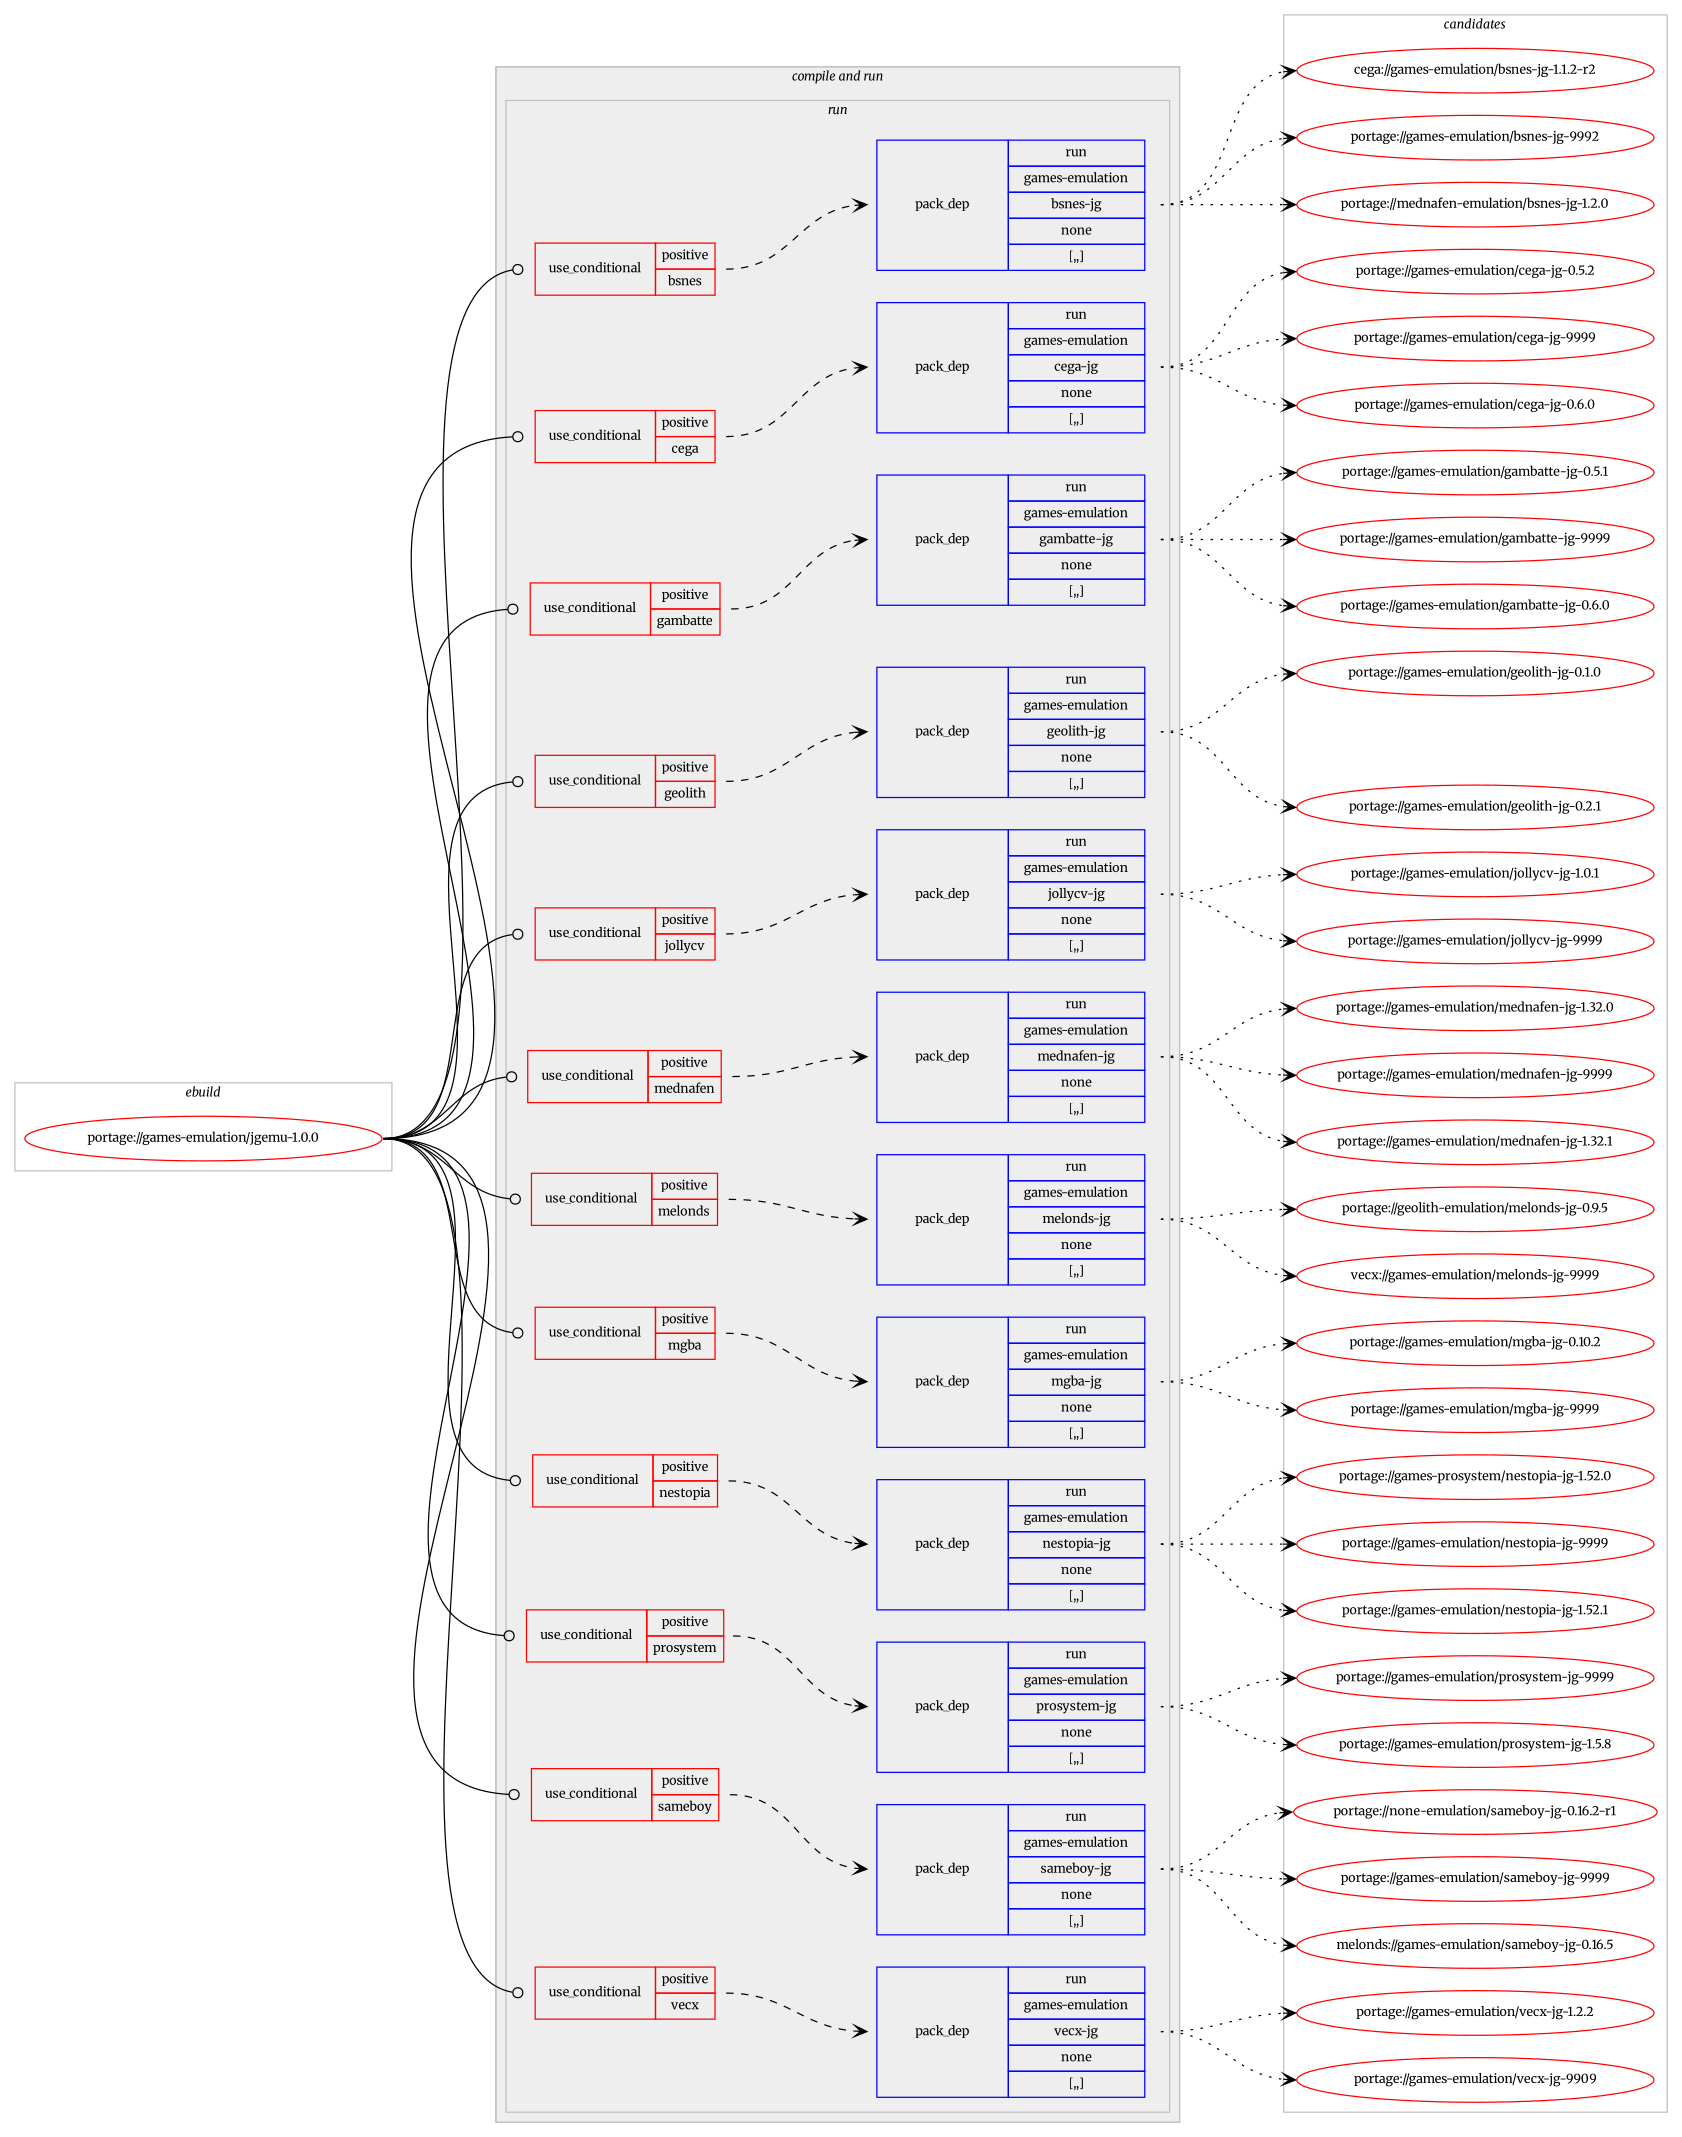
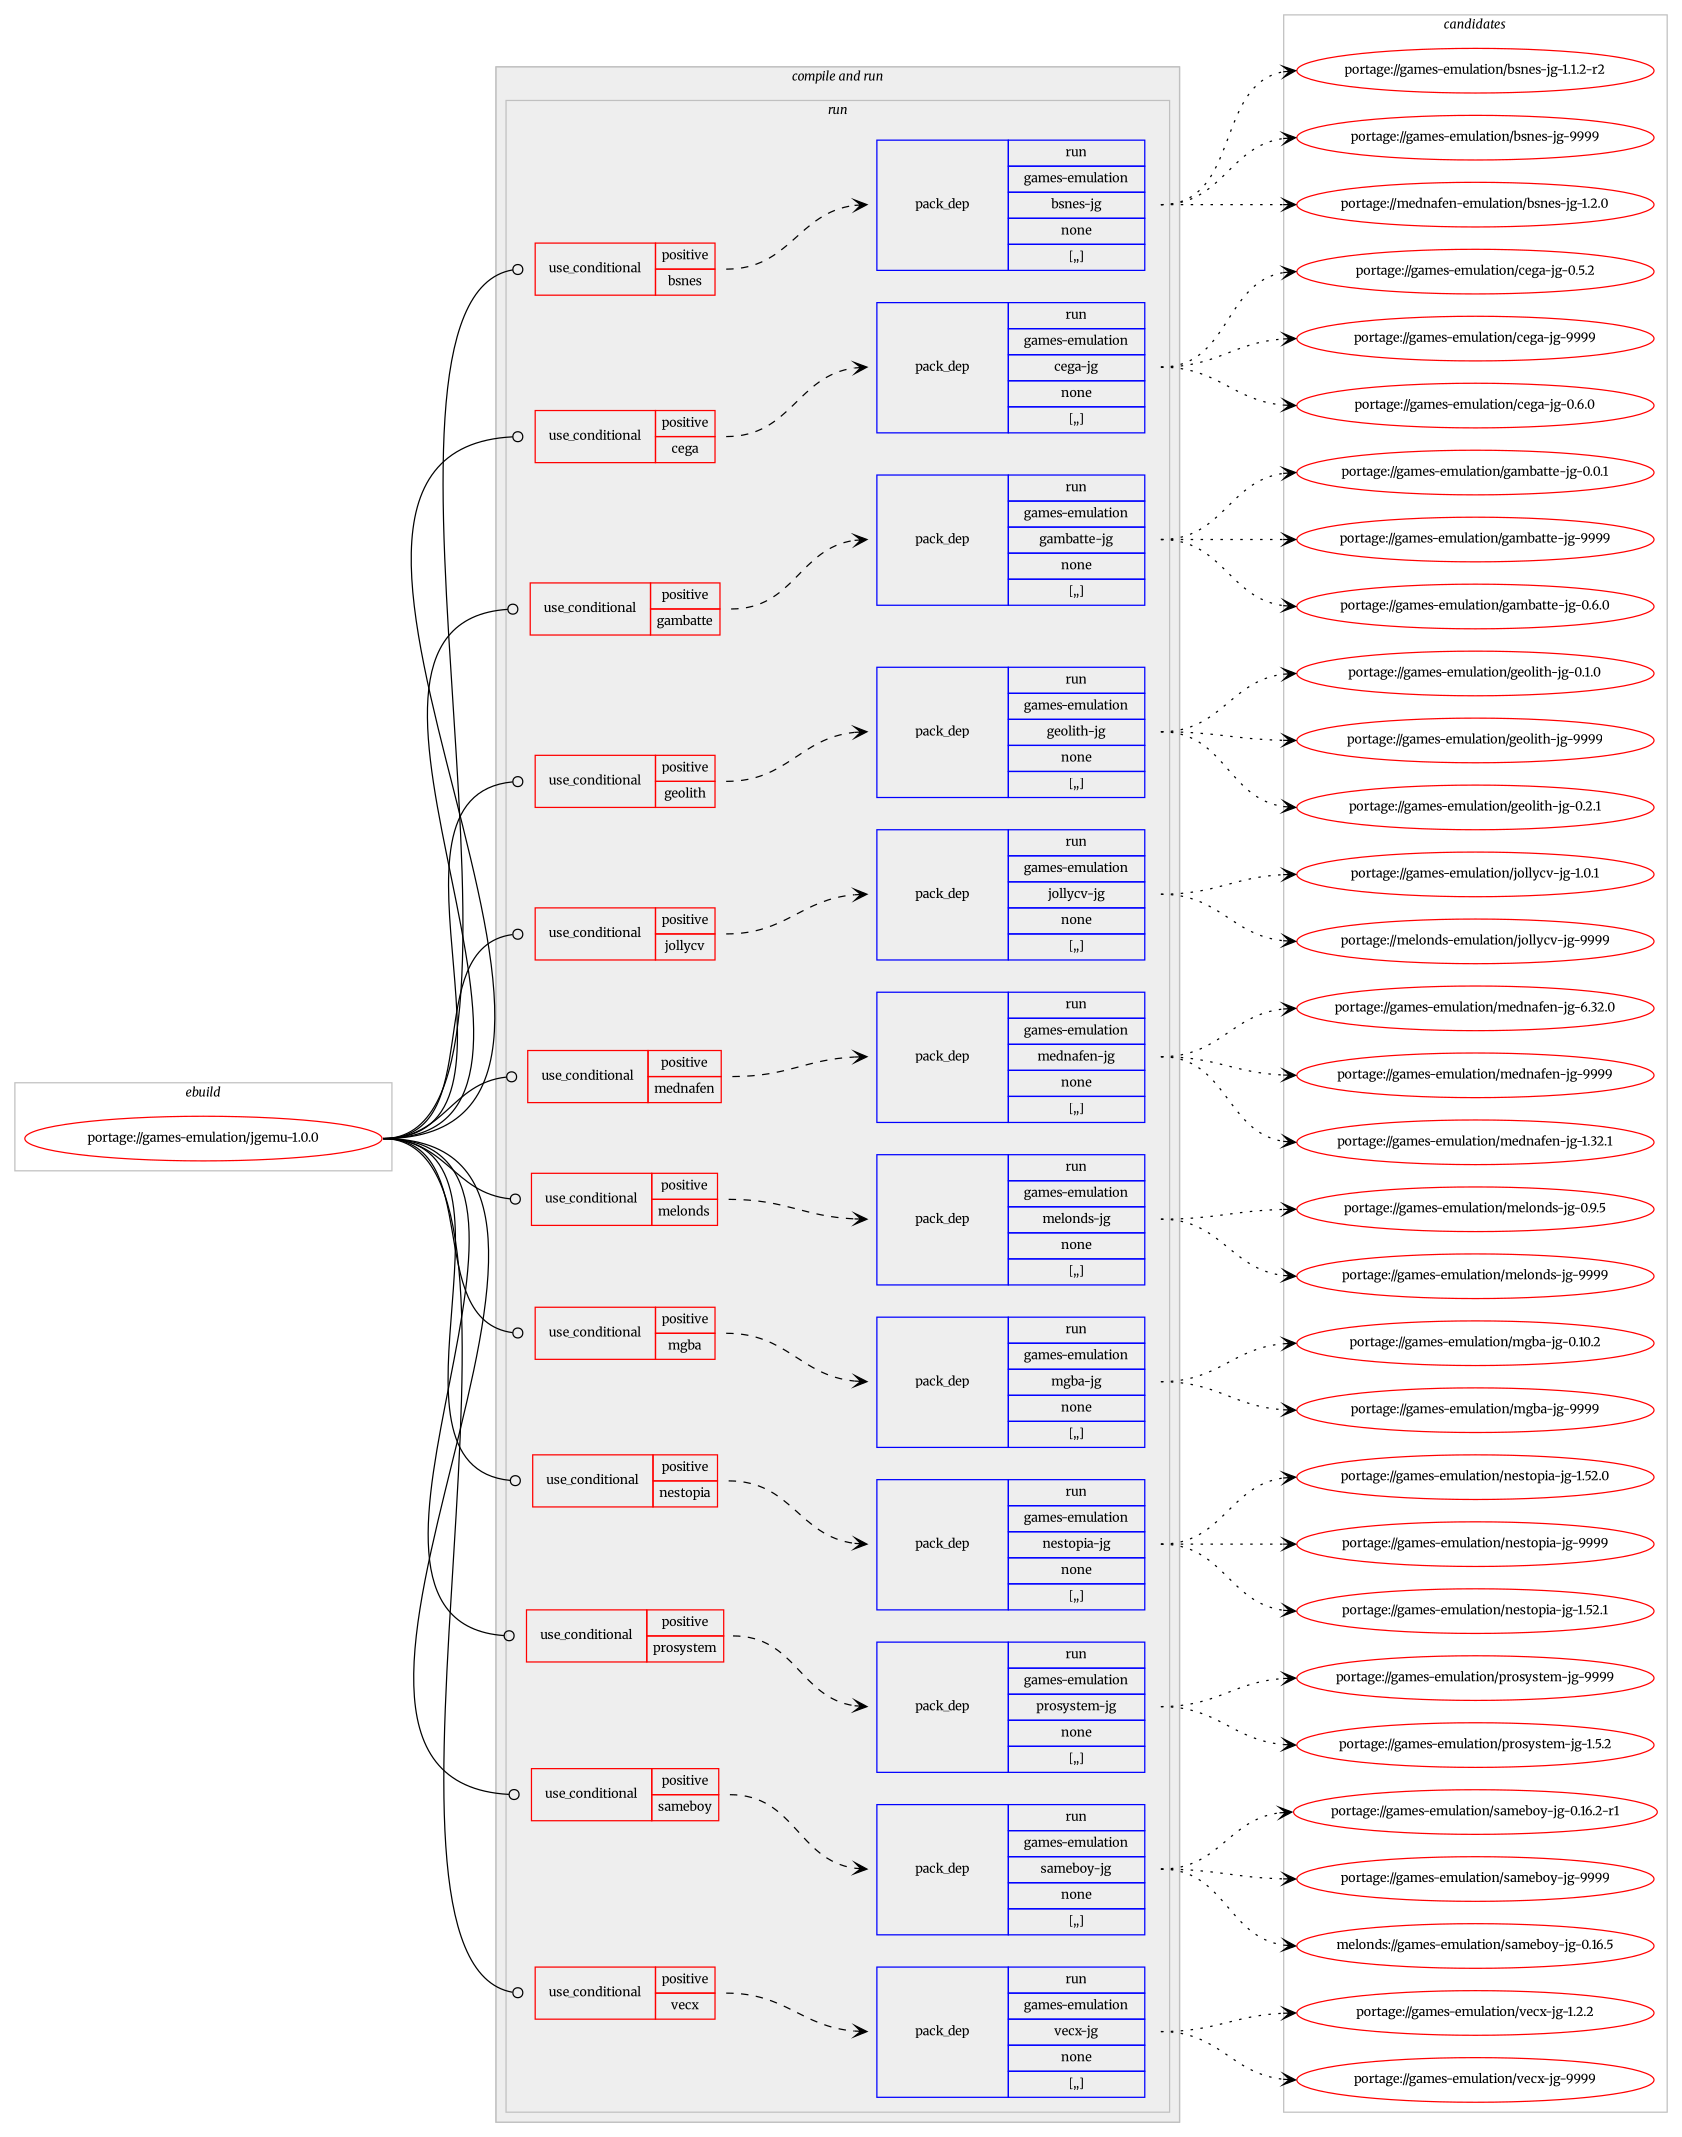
(1475, 71) -> (1475, 71)
(1475, 138) -> (1475, 138)
(1475, 473) -> (1475, 473)
none -> (1475, 740)
(1475, 941) -> (1475, 941)
(1475, 1008) -> (1475, 1008)
(1475, 1209) -> (1475, 1209)
(1475, 1276) -> (1475, 1276)
(1475, 1477) -> (1475, 1477)
(1475, 1745) -> (1475, 1745)
(1475, 1812) -> (1475, 1812)
(1475, 2080) -> (1475, 2080)
